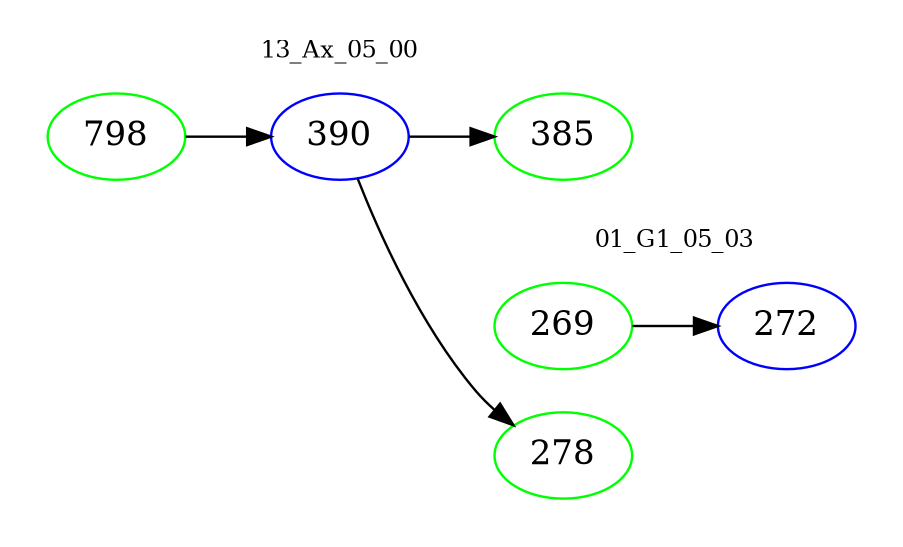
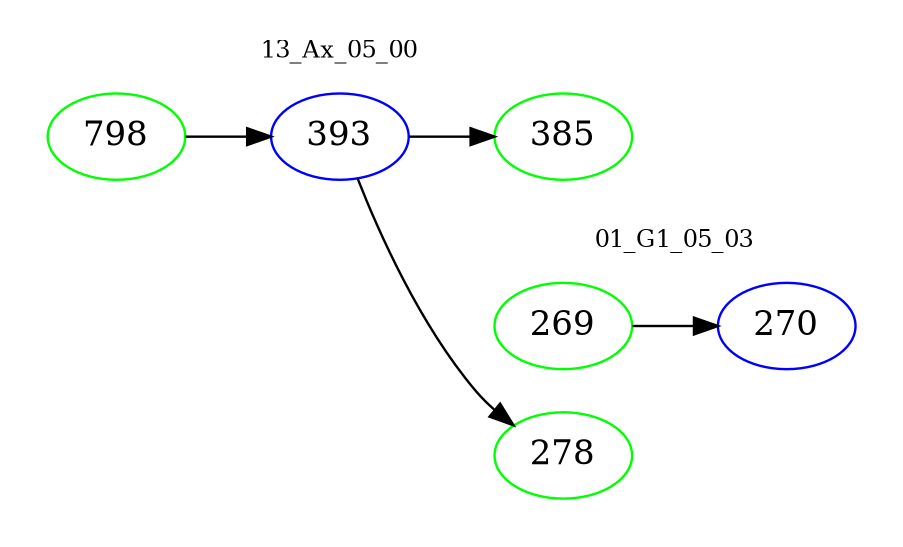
(340, 137) -> (340, 137)
(787, 326) -> (787, 326)
